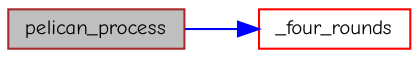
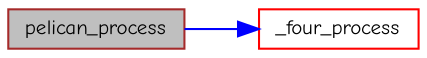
(335, 29) -> (339, 29)
